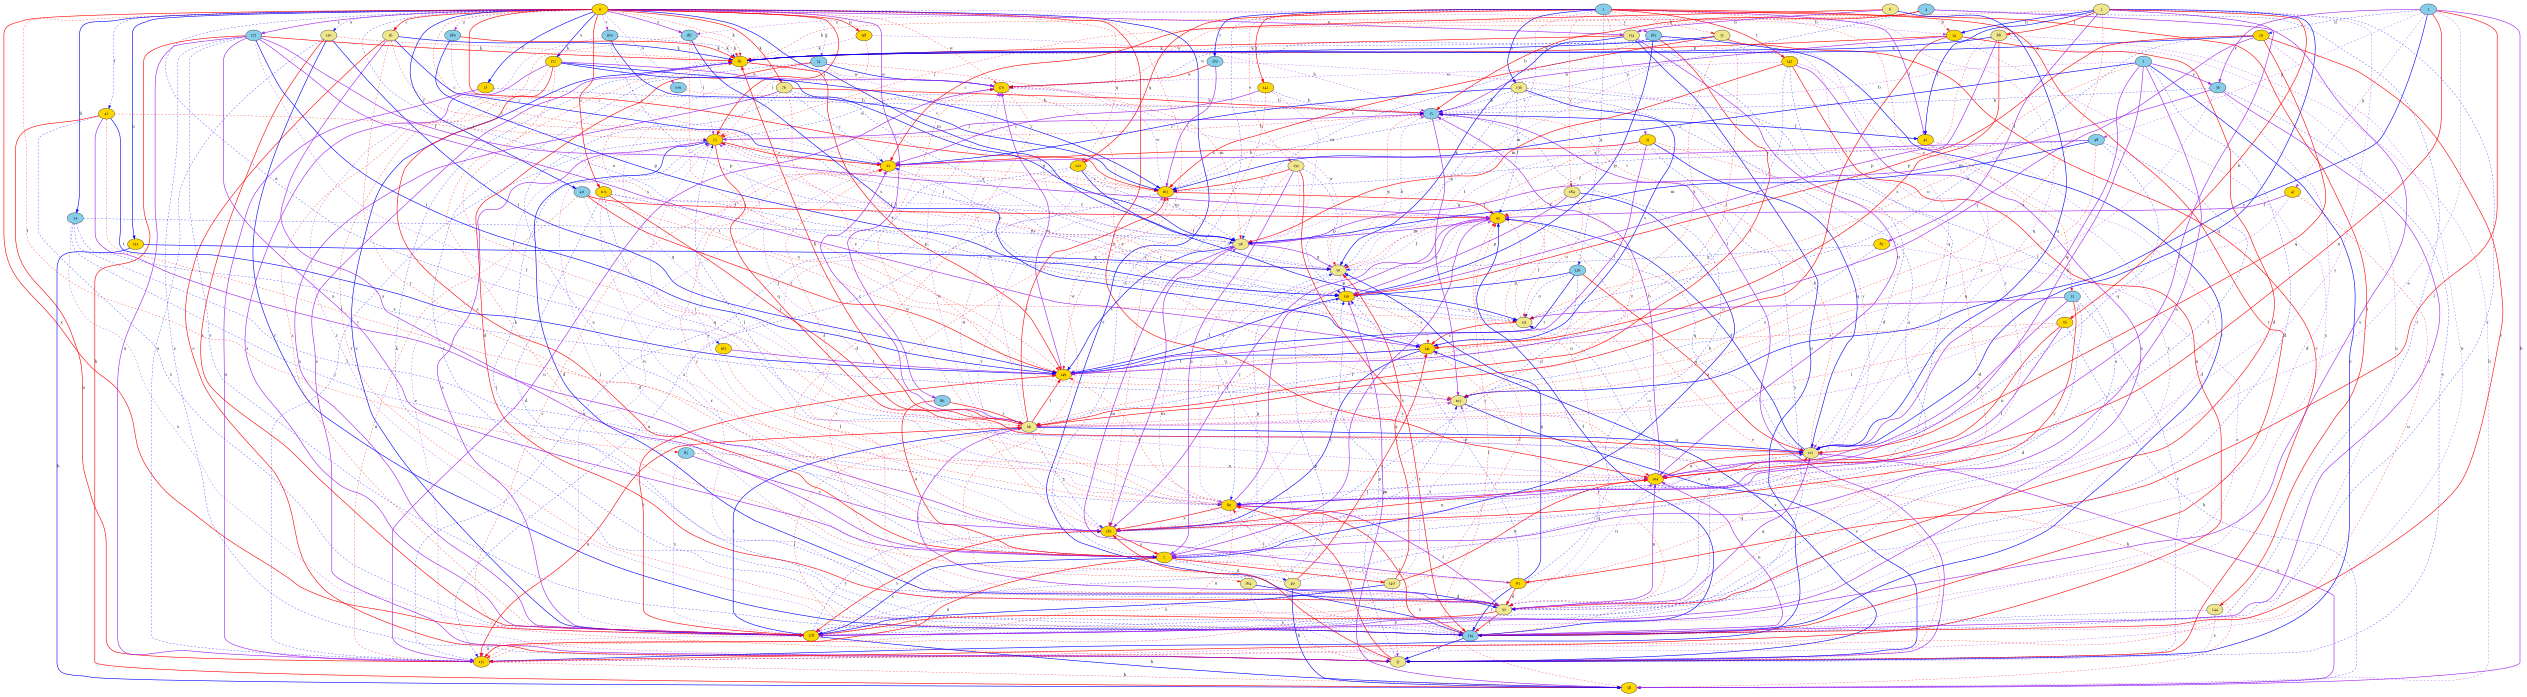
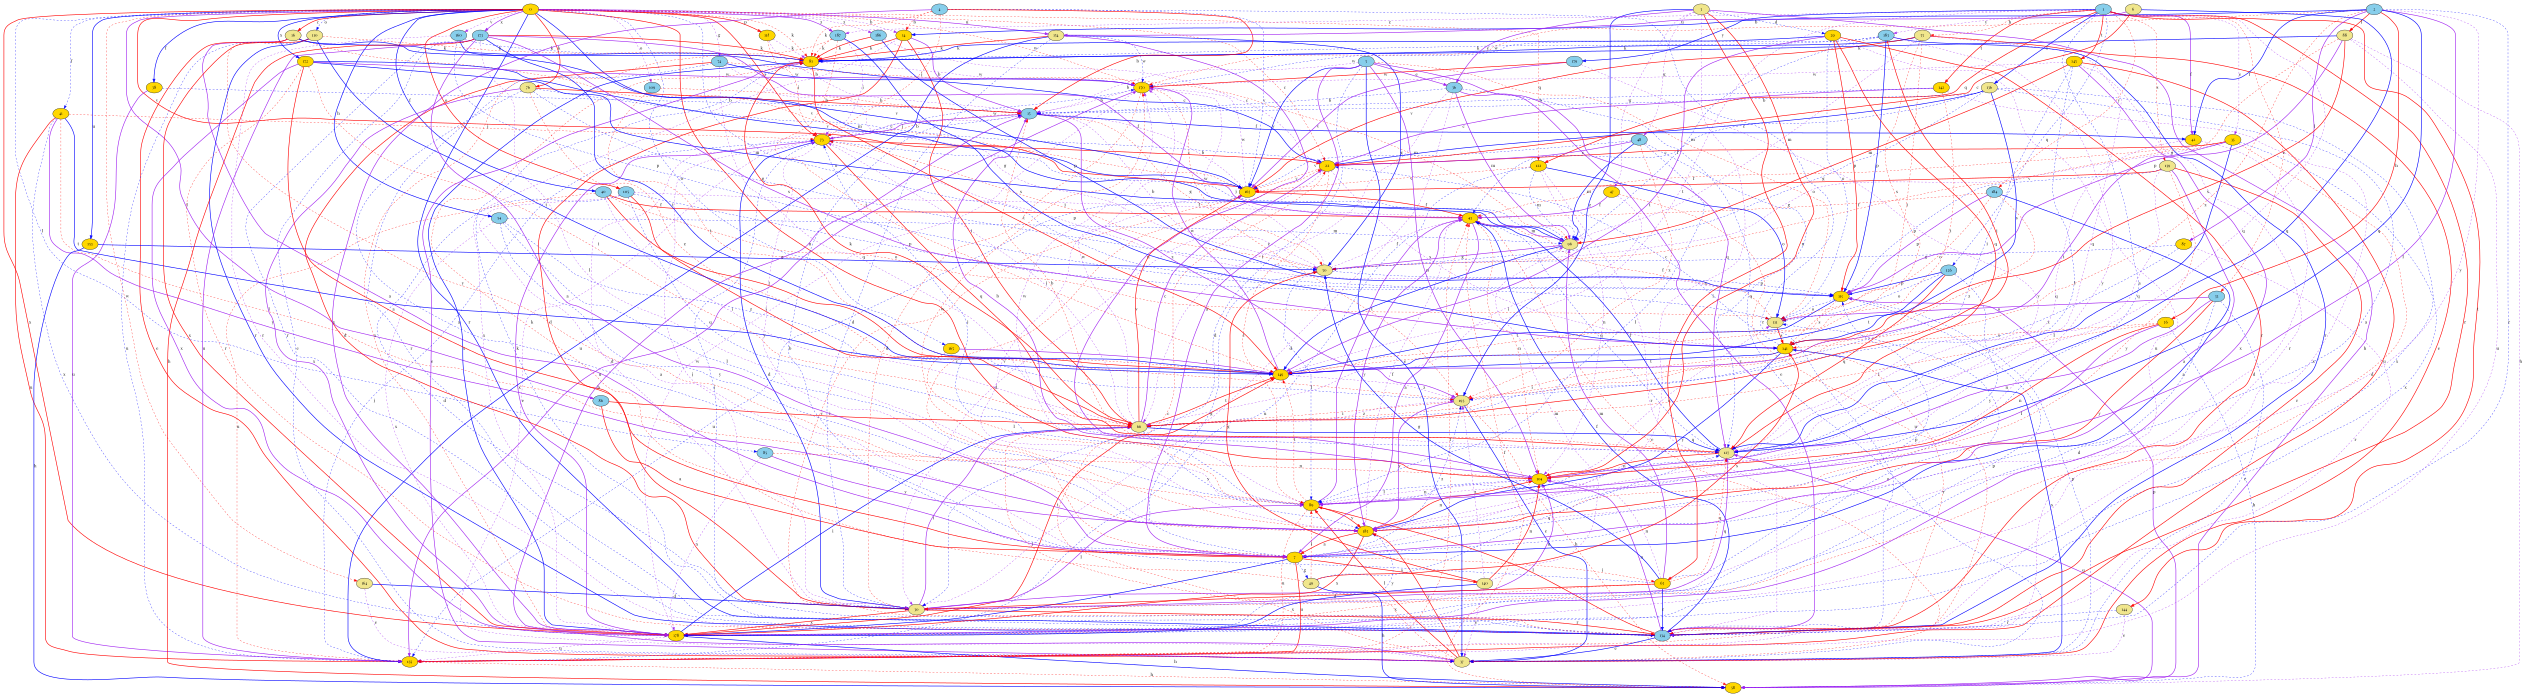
(2102, 9) -> (2374, 9)
(2429, 9) -> (1701, 9)
none -> (1115, 39)
(1013, 153) -> (757, 153)
(604, 192) -> (626, 192)
(1572, 192) -> (1994, 192)
(27, 196) -> (51, 252)
(1166, 346) -> (1399, 449)
(870, 421) -> (1245, 325)
(736, 441) -> none
